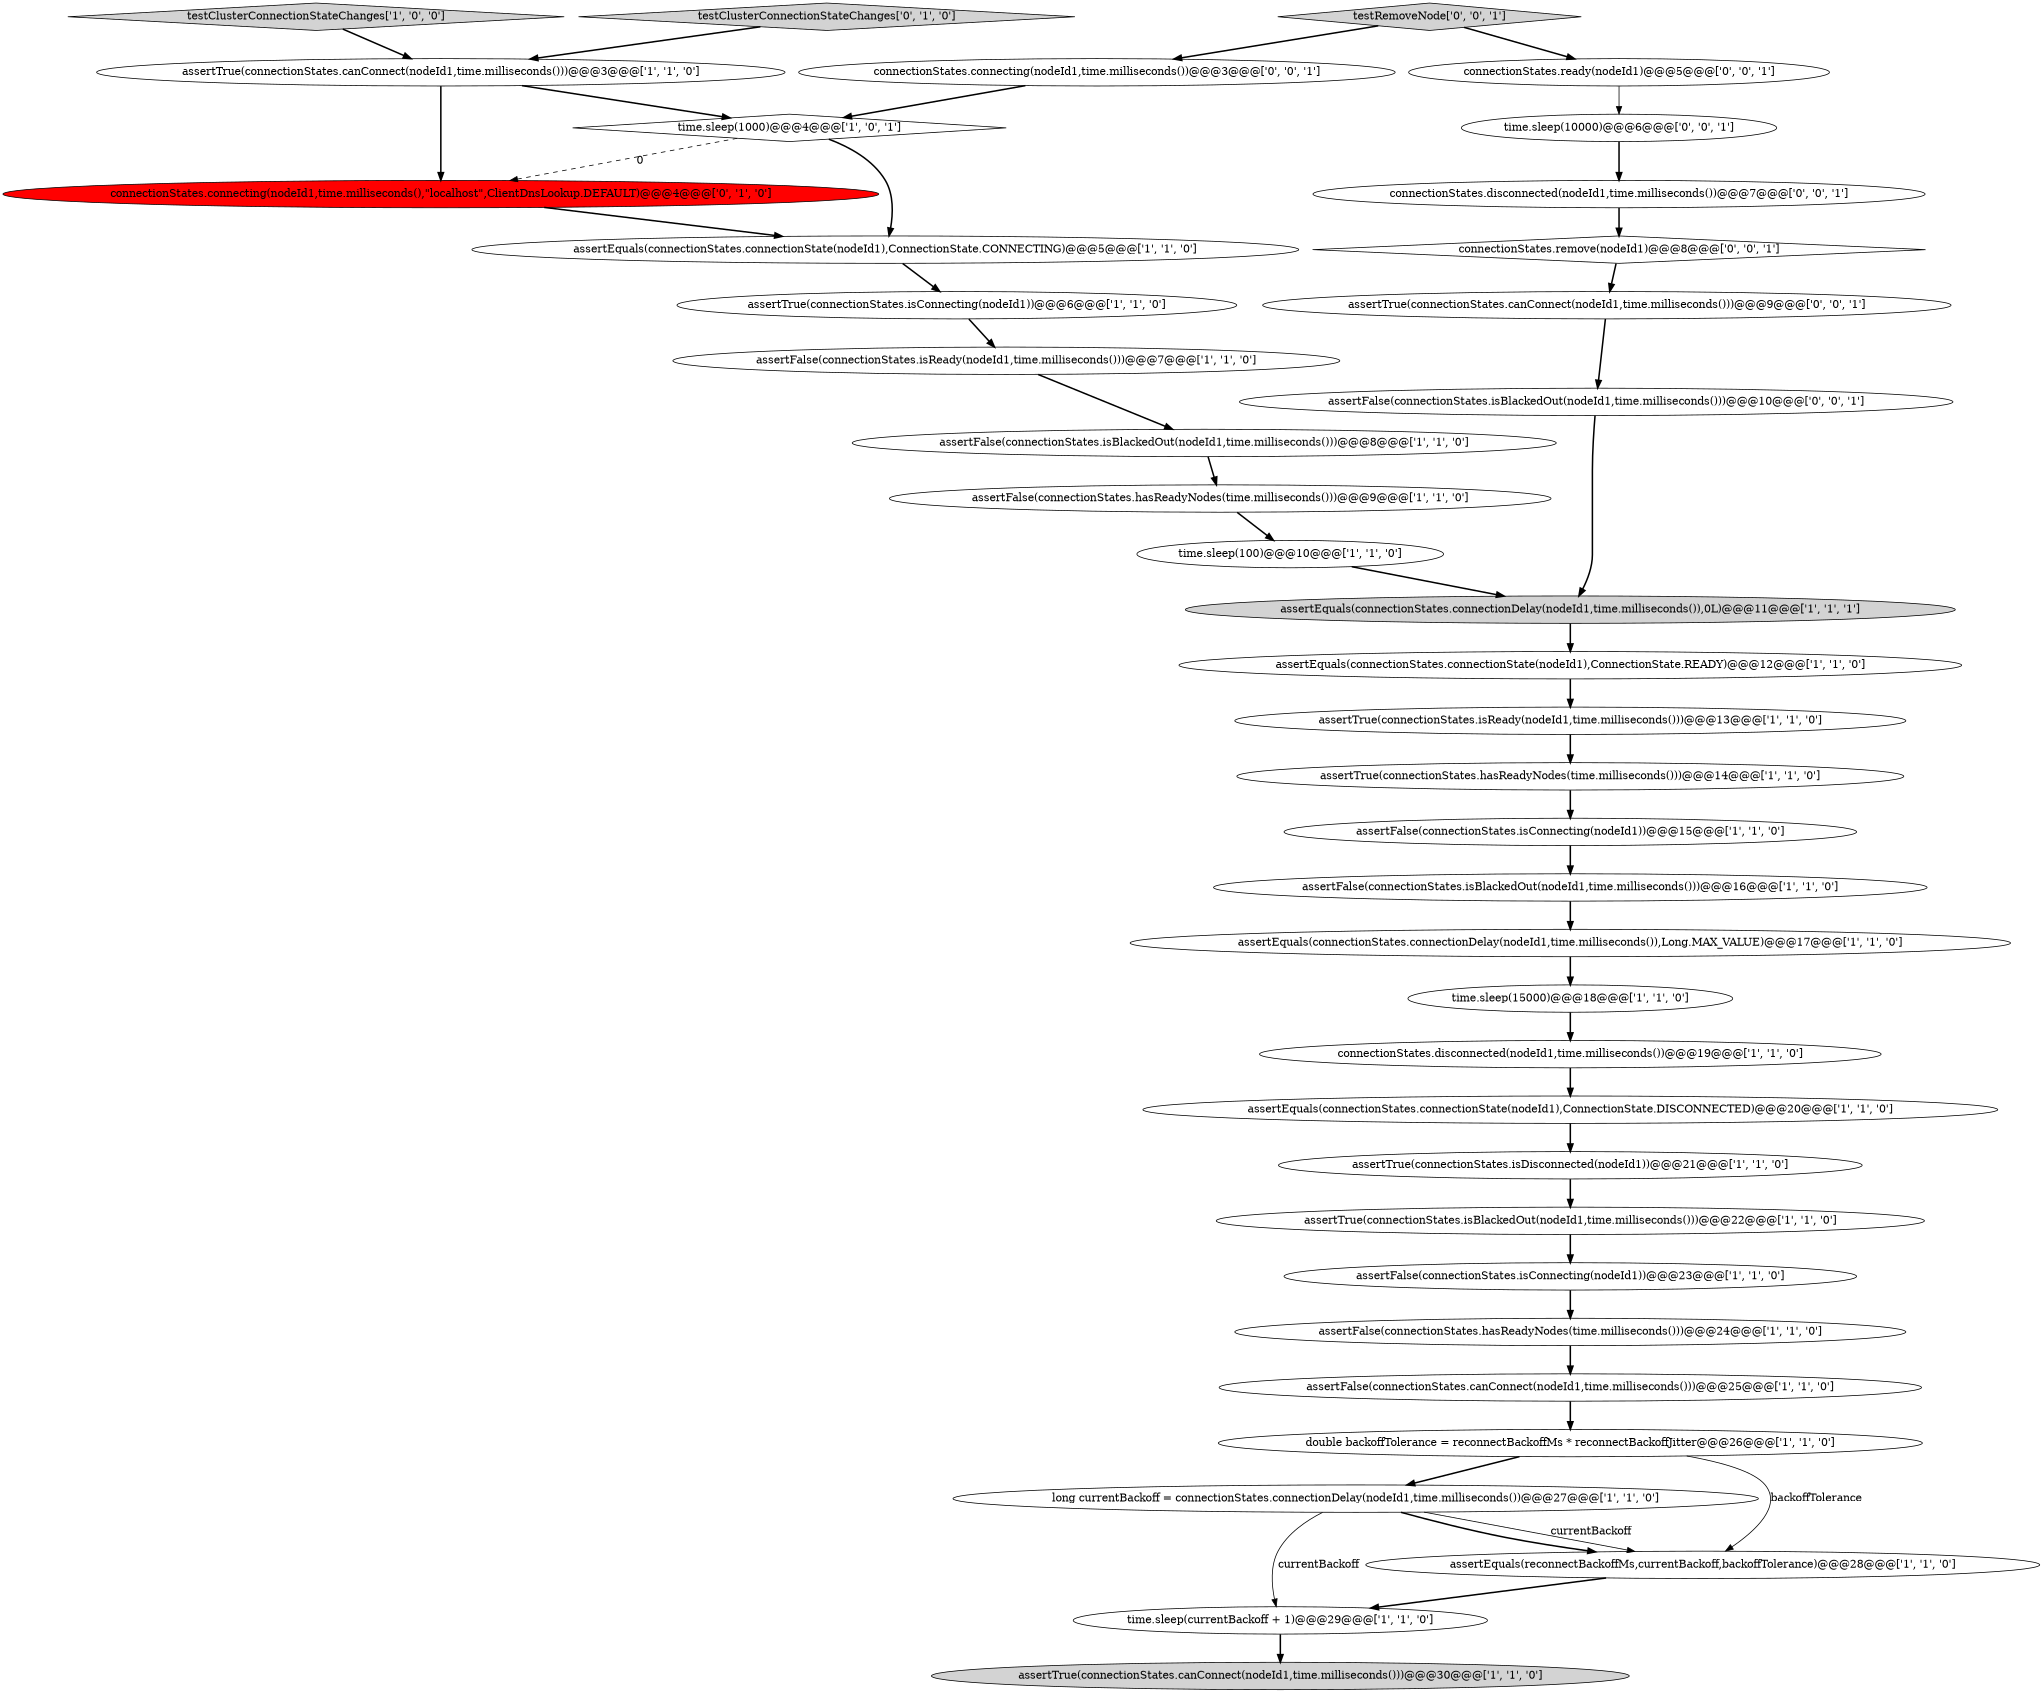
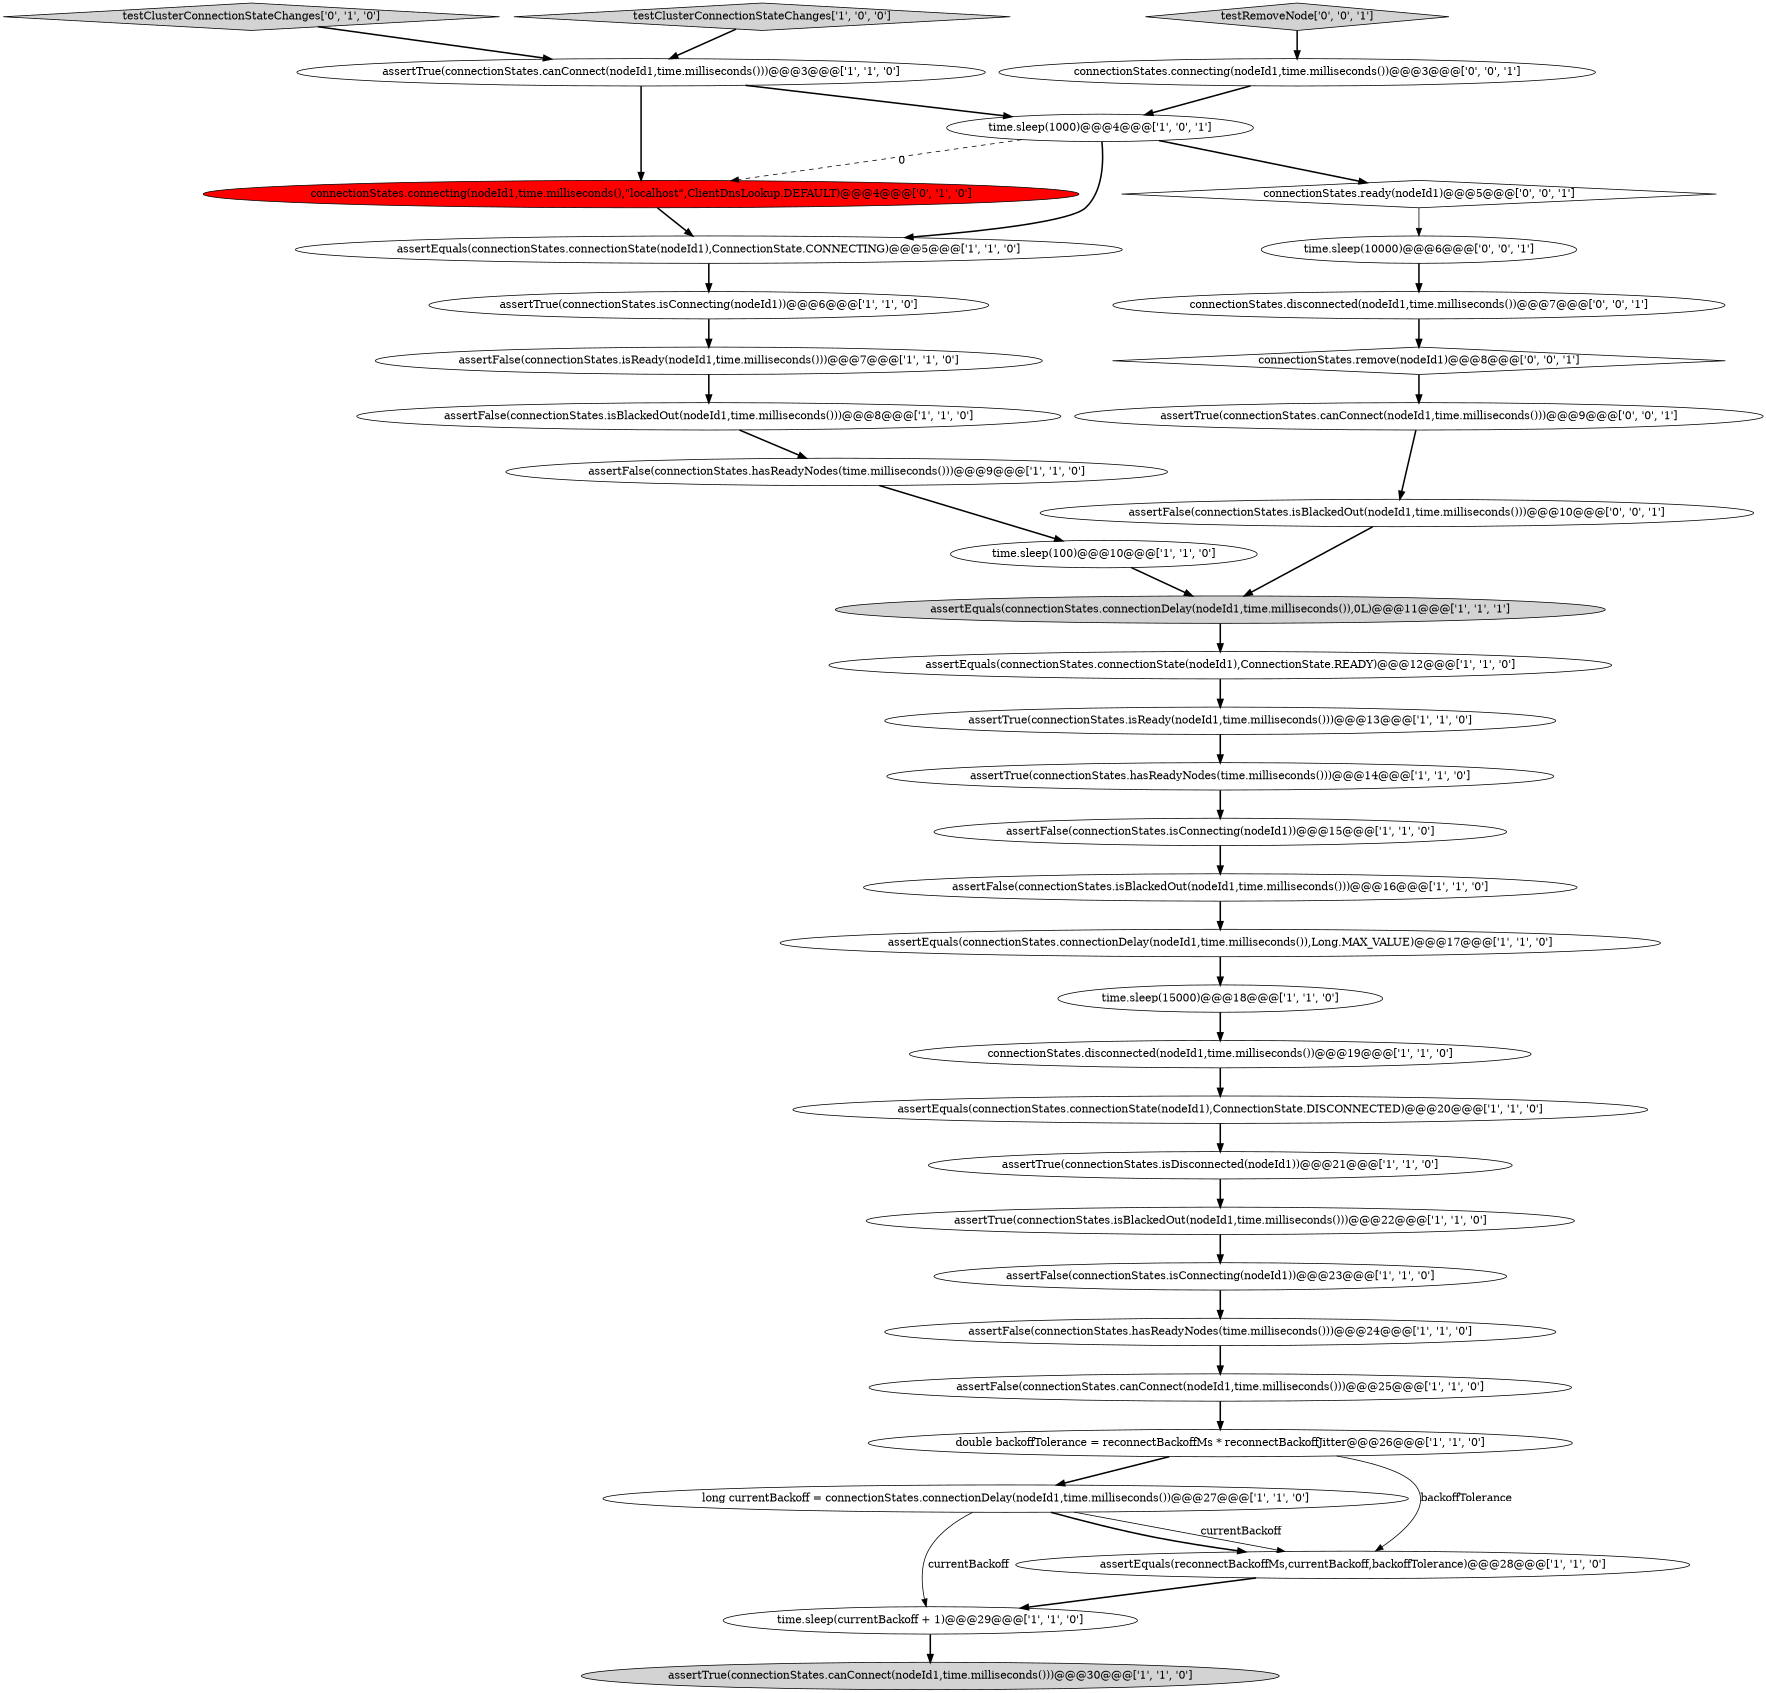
(1516, 42) -> (1259, 161)
(1619, 72) -> (1419, 194)
(789, 128) -> (1100, 128)
